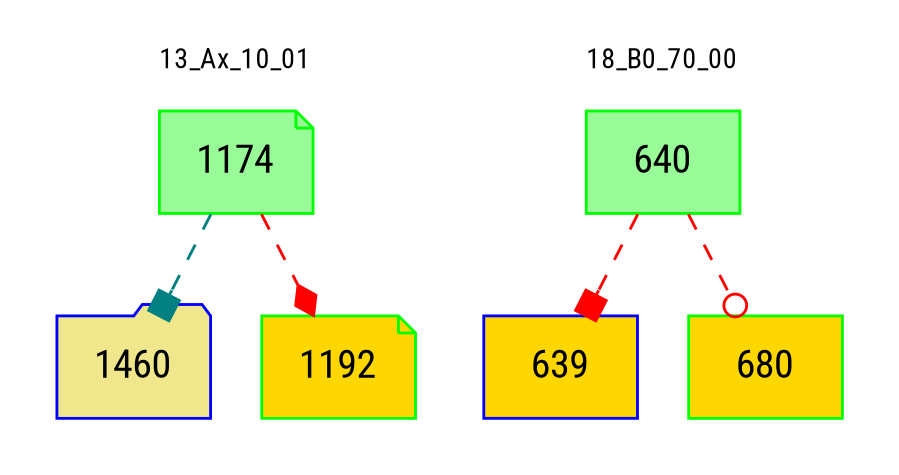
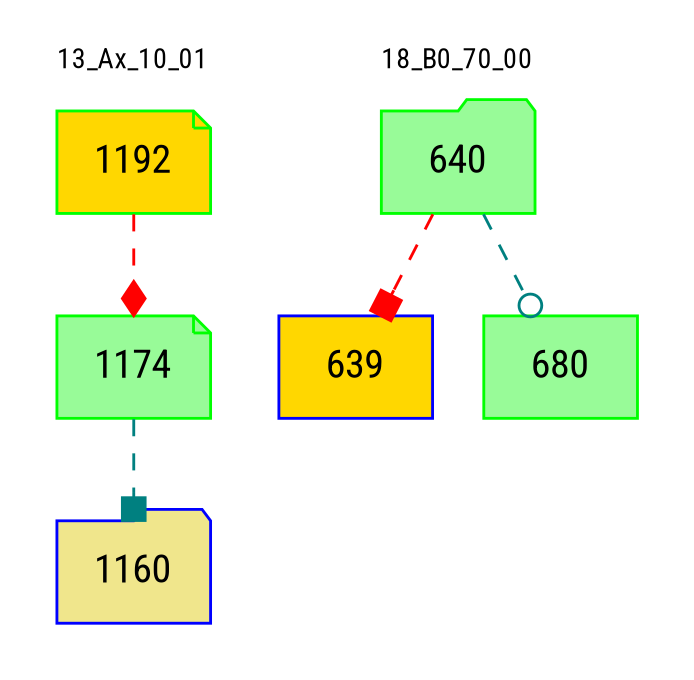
(663, 162) -> (458, 162)
(280, 249) -> (134, 248)
(709, 255) -> (504, 255)
(134, 367) -> (134, 572)
(766, 367) -> (561, 367)
